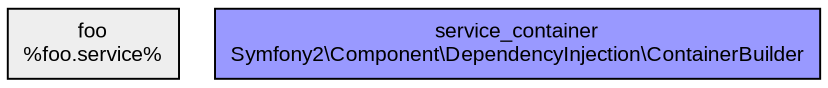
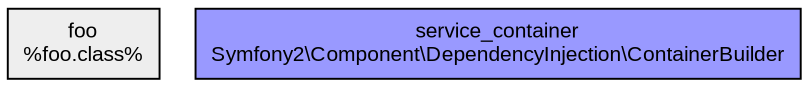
(93, 44) -> (84, 44)
